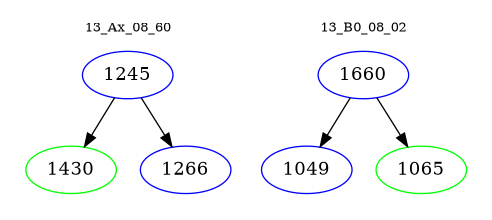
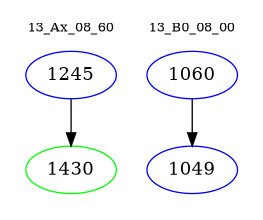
(364, 28) -> (192, 28)
(363, 75) -> (192, 75)
(186, 170) -> none
(421, 170) -> none
